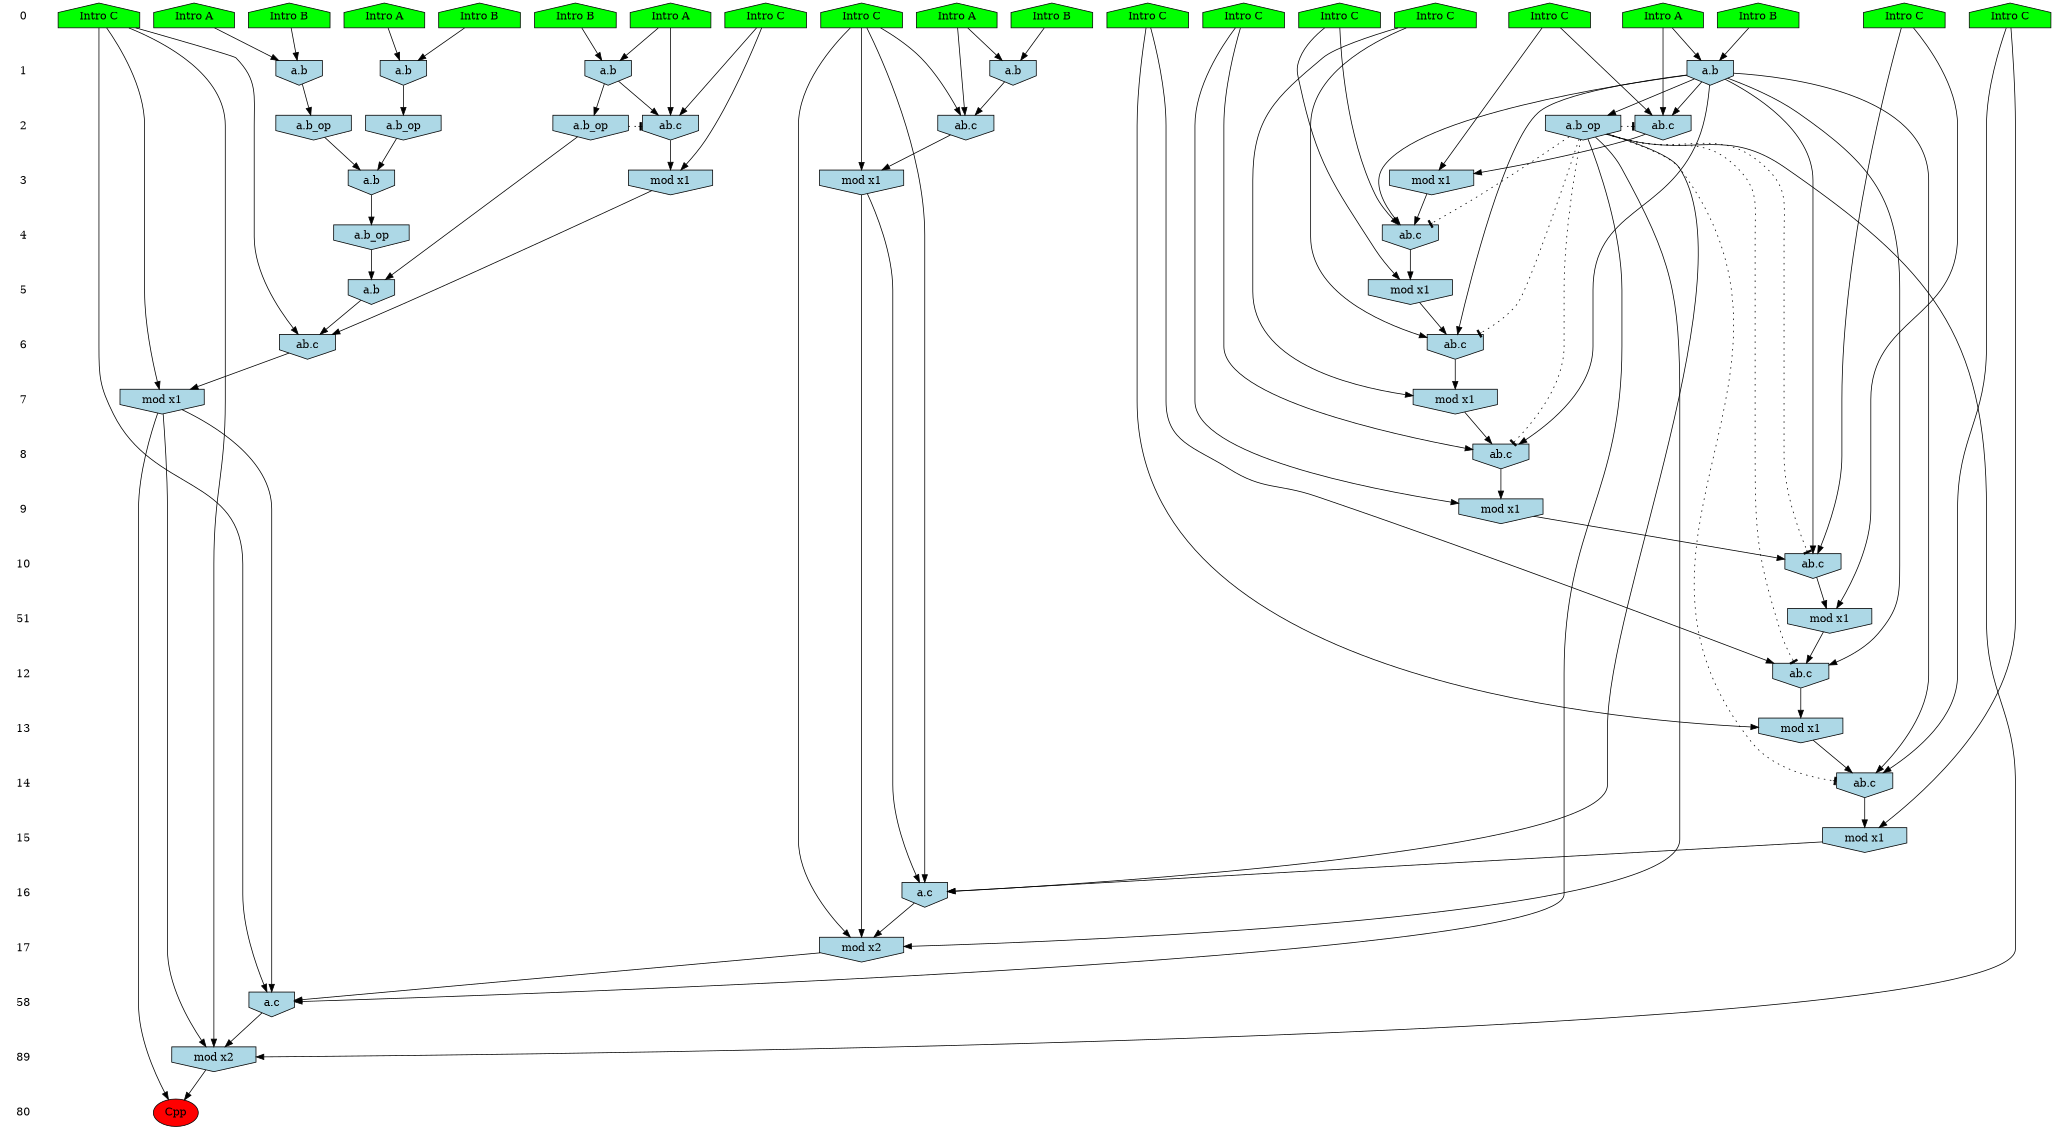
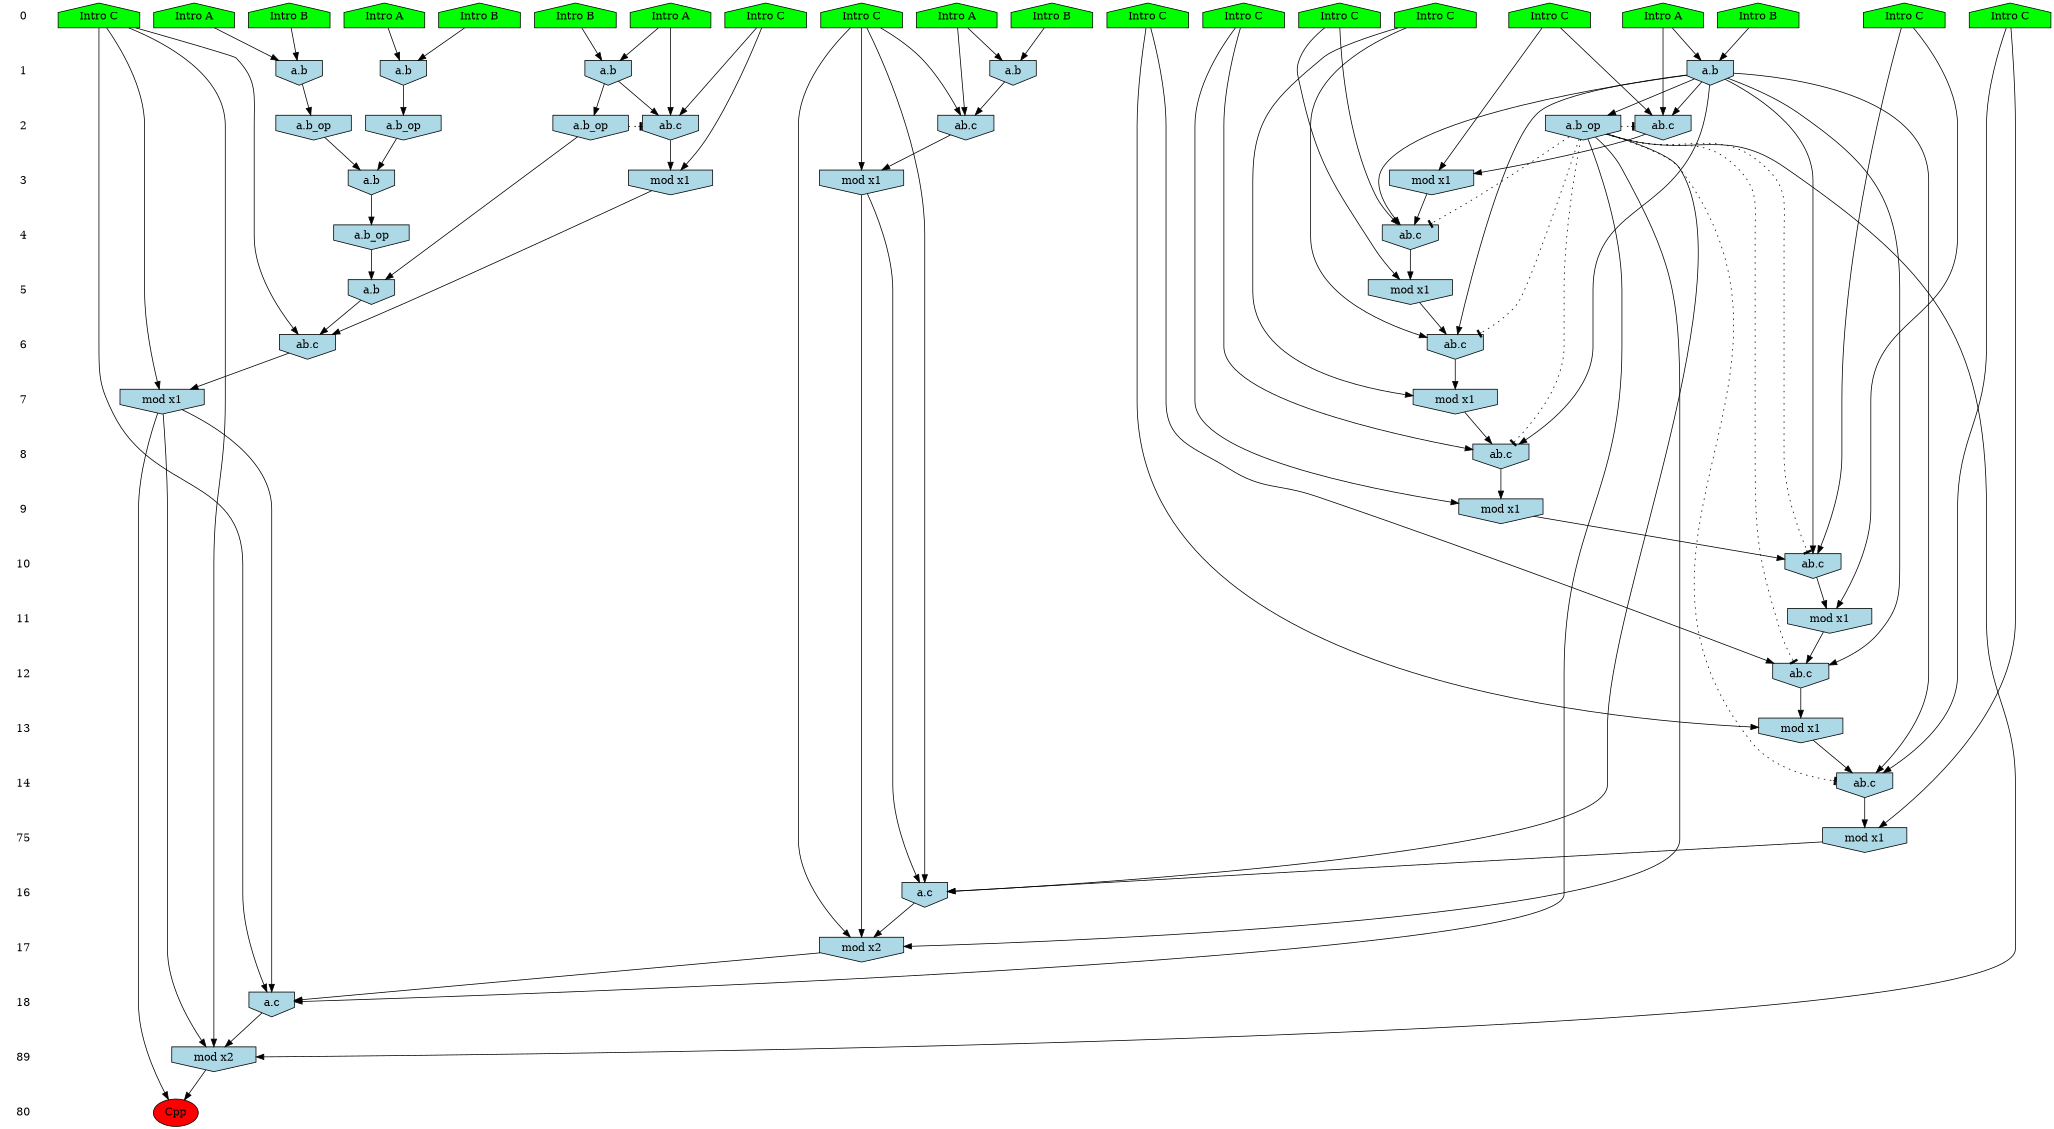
(24, 620) -> (24, 620)
(24, 839) -> (24, 839)
(24, 1003) -> (24, 1003)
